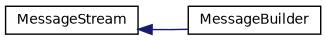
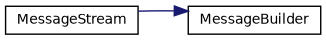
(170, 30) -> (156, 11)
